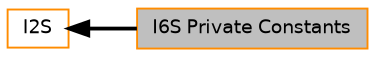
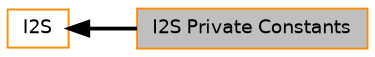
(252, 29) -> (252, 29)
